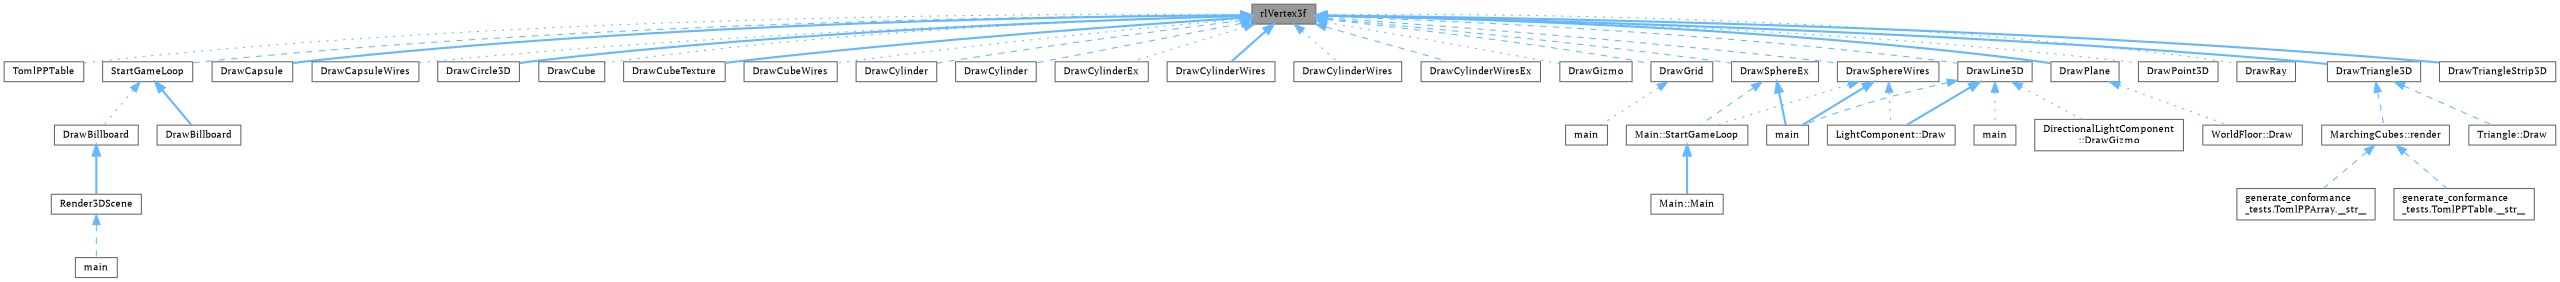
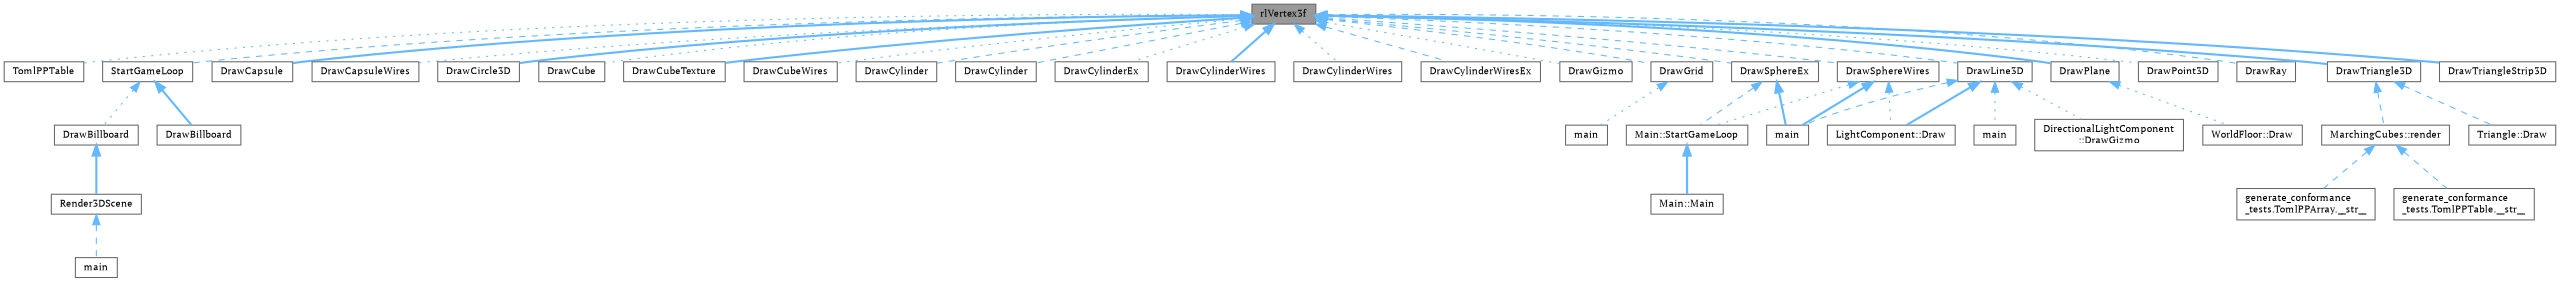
(1782, 24) -> (1782, 24)
